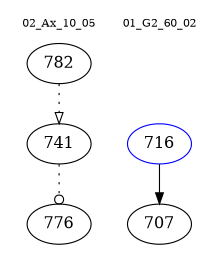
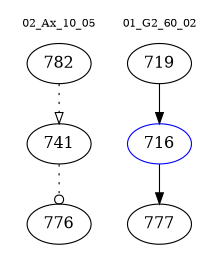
none -> (159, 64)
(159, 224) -> (159, 224)
